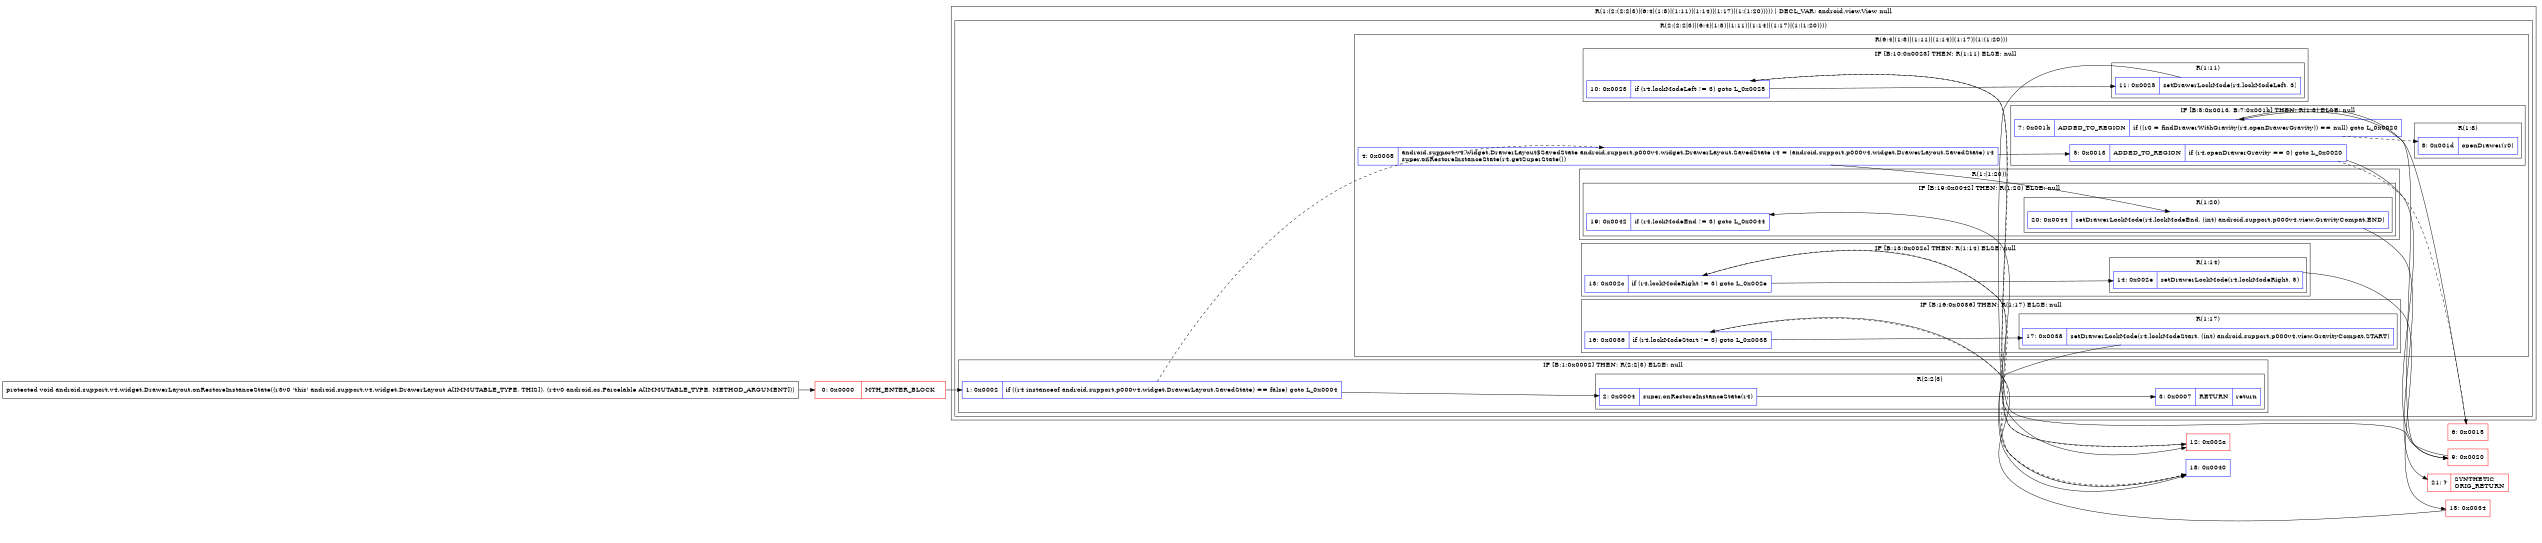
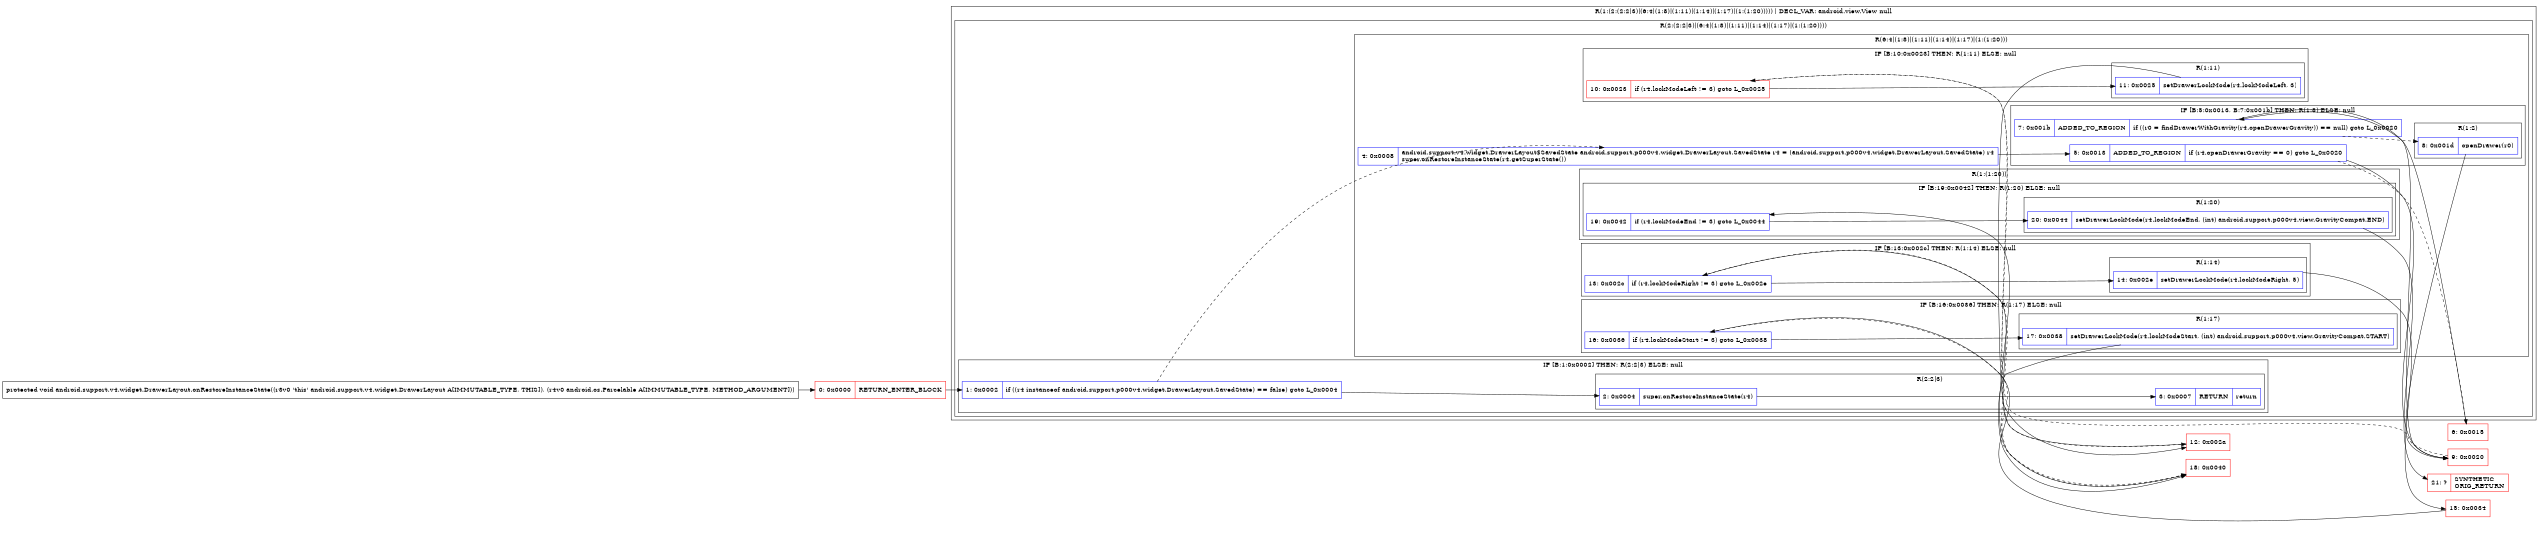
(1678, 89) -> (1678, 89)
(2468, 128) -> (2468, 128)
(1990, 180) -> (1896, 221)
none -> (2424, 316)
(900, 390) -> (900, 390)
(2079, 424) -> (2079, 424)
(2208, 468) -> (2208, 468)
